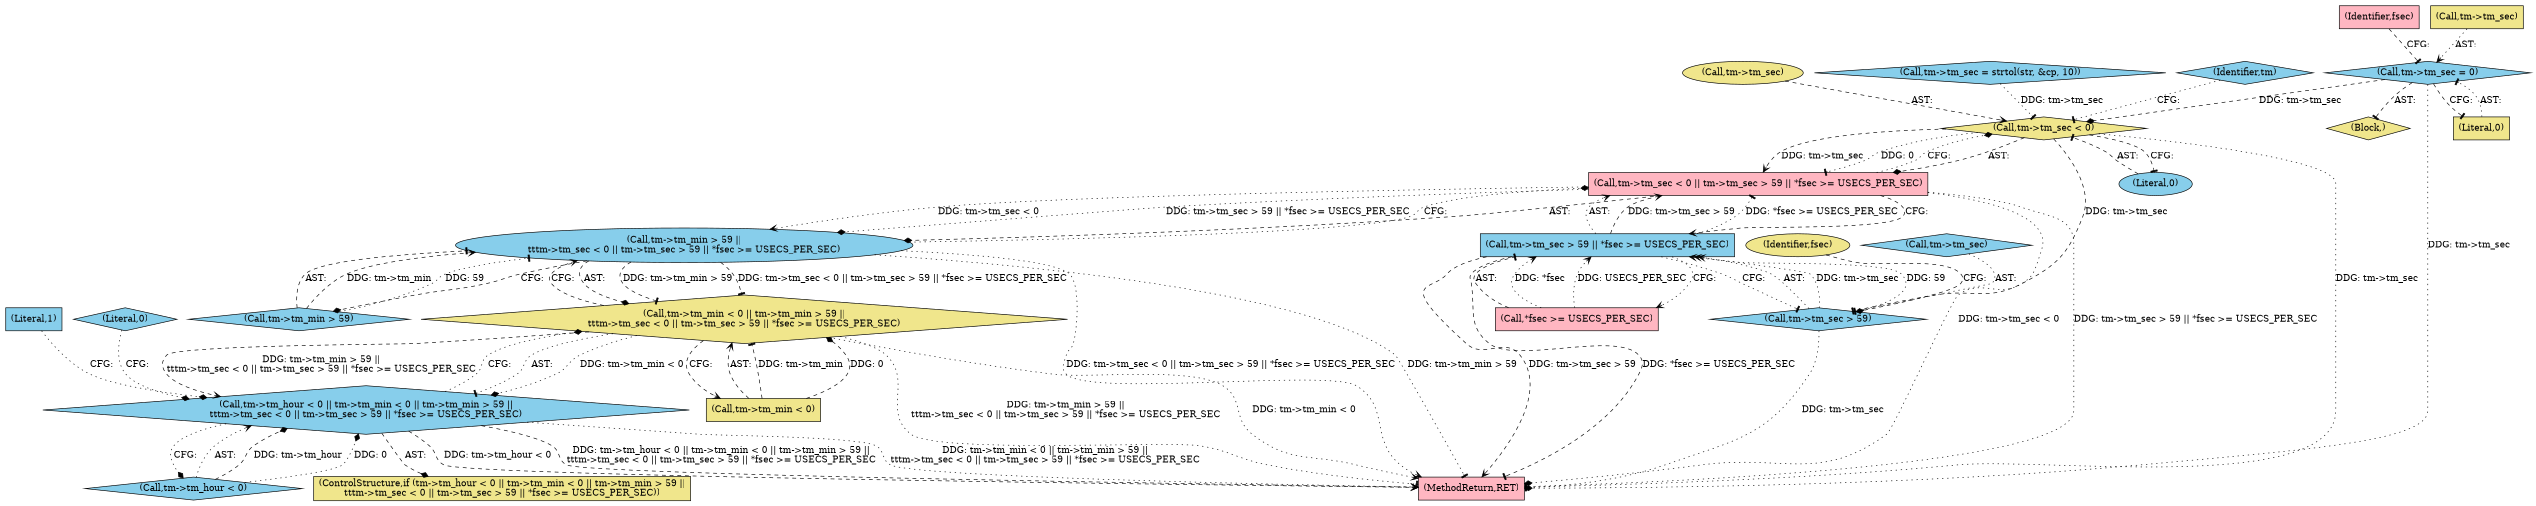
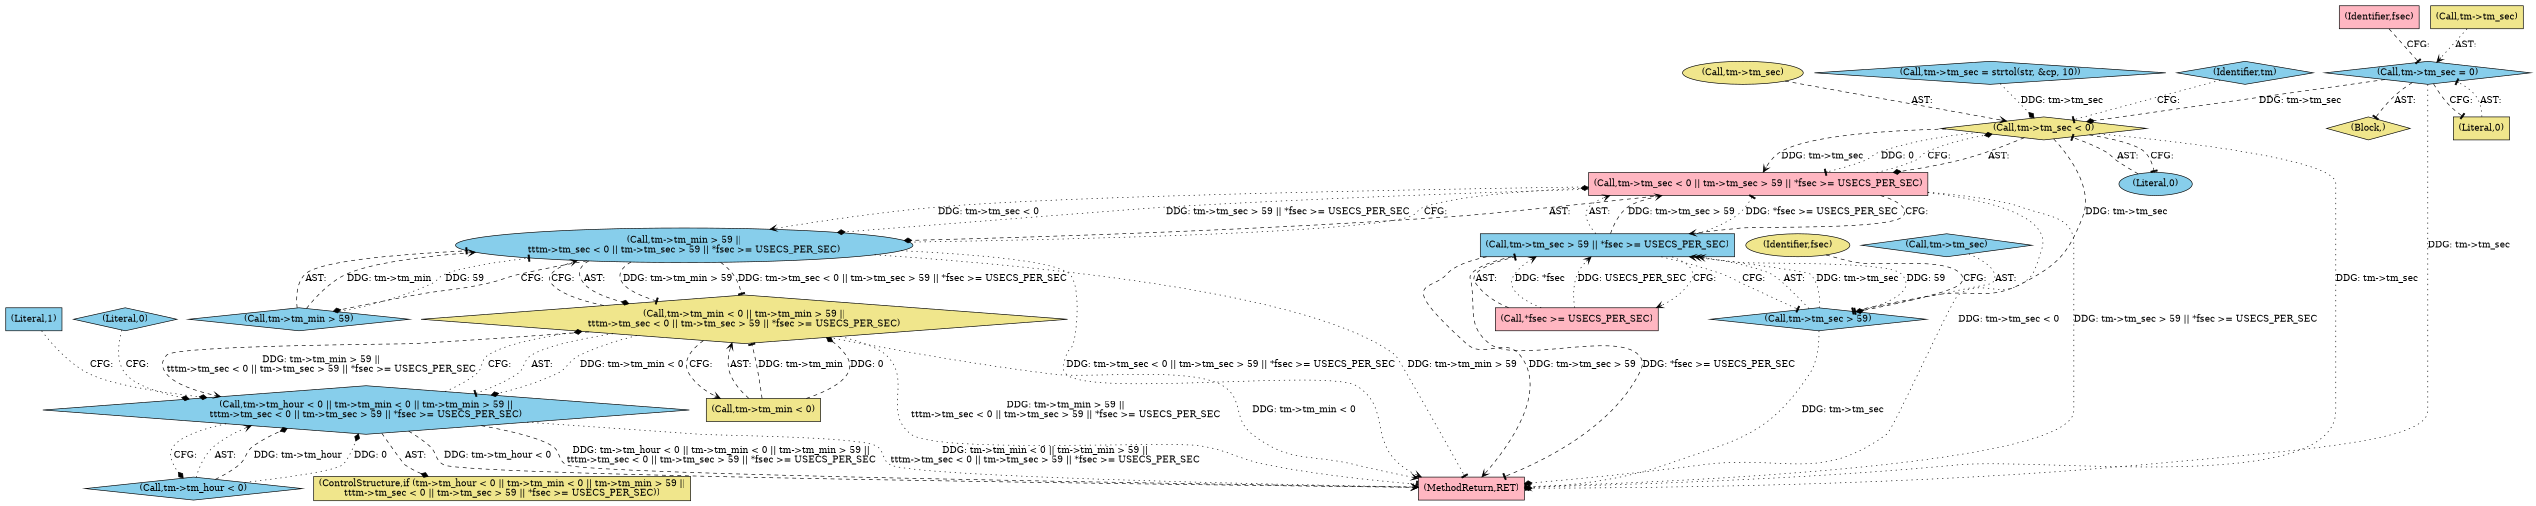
(2016, 100) -> (2016, 100)
(1705, 451) -> (1705, 451)
